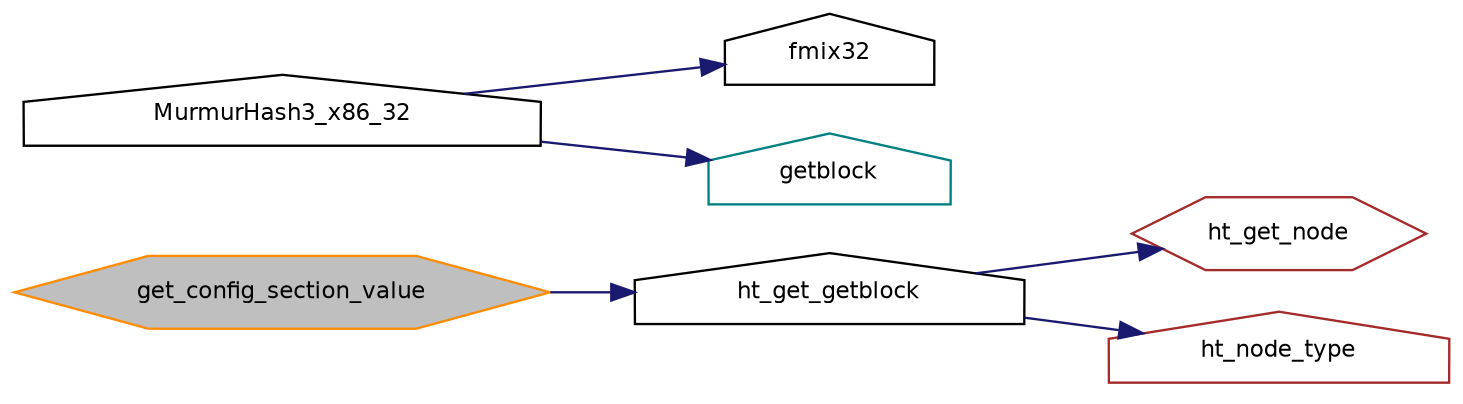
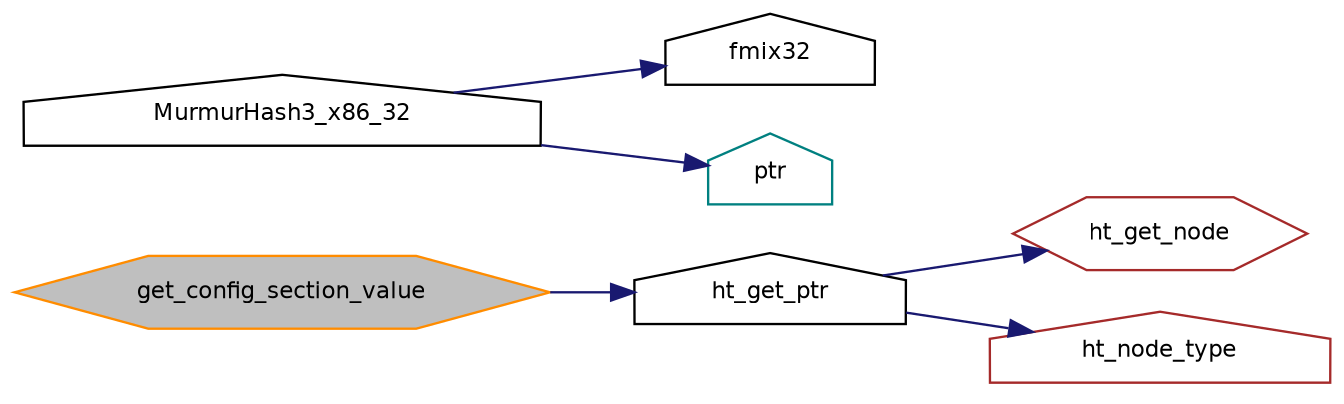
(830, 173) -> (770, 173)
(830, 292) -> (770, 292)
